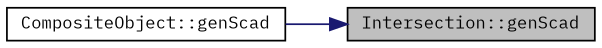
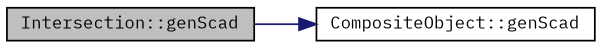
(308, 24) -> (277, 24)
